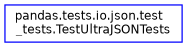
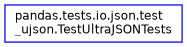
(94, 24) -> (94, 24)
